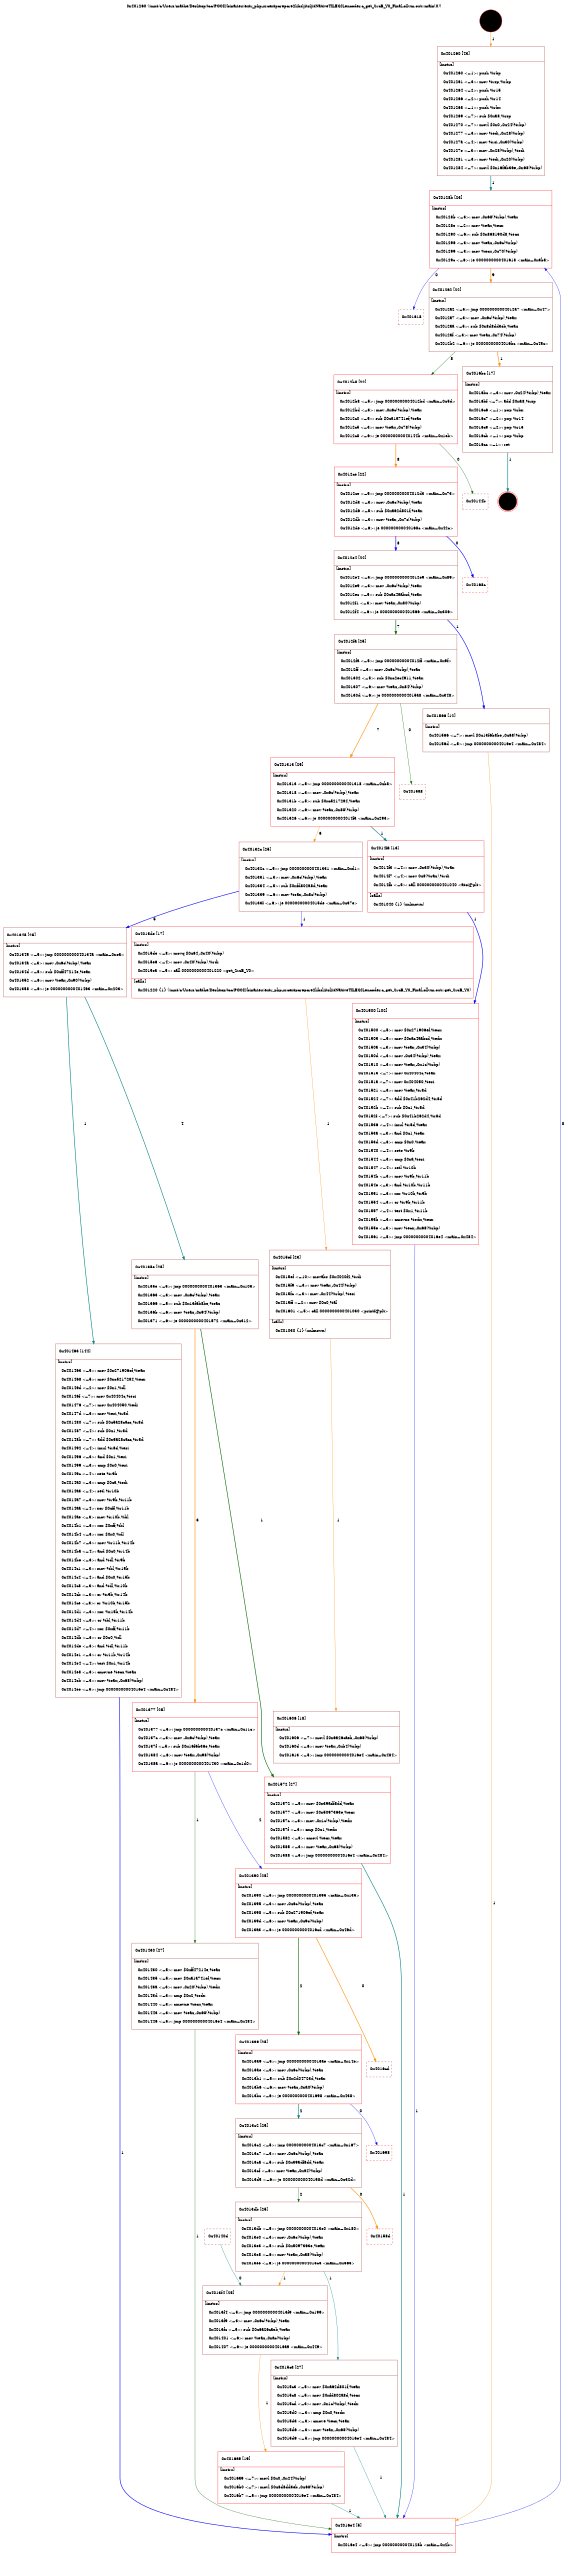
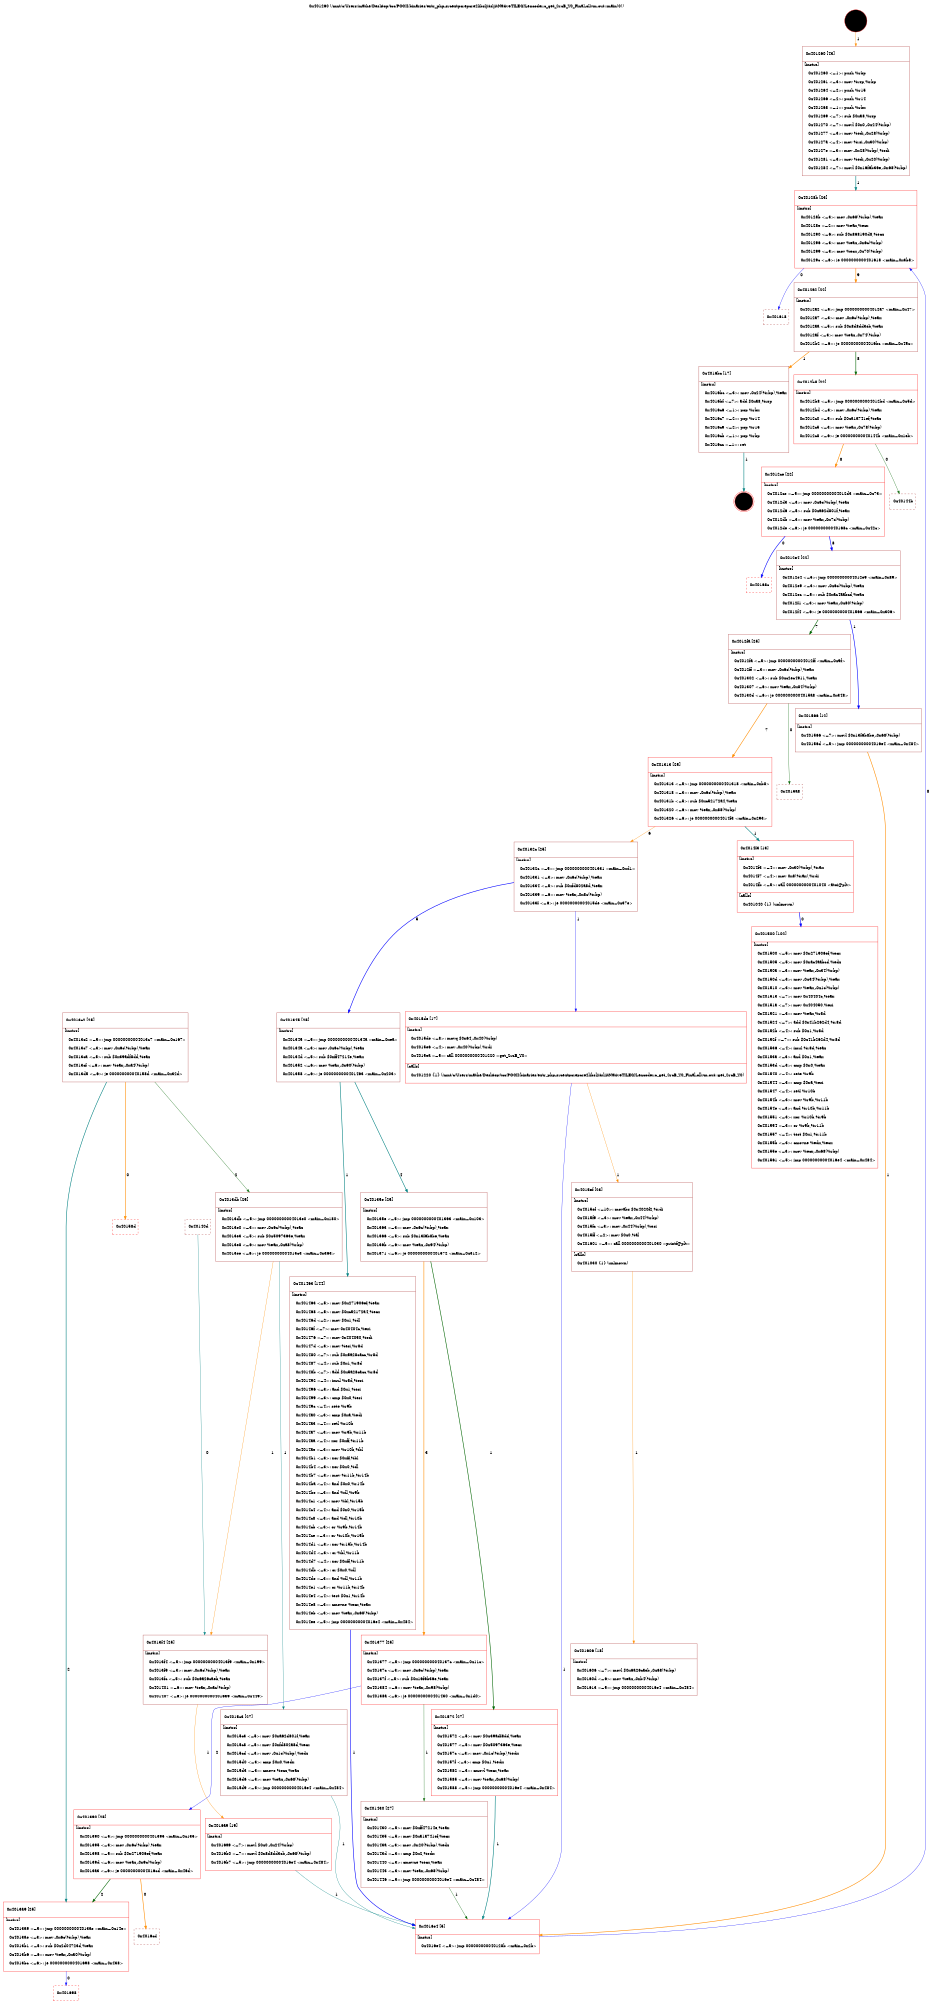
(444, 362) -> (856, 362)
(475, 919) -> (802, 919)
(492, 1643) -> (886, 1482)
(414, 1881) -> (562, 1510)
(299, 2110) -> (66, 1487)
